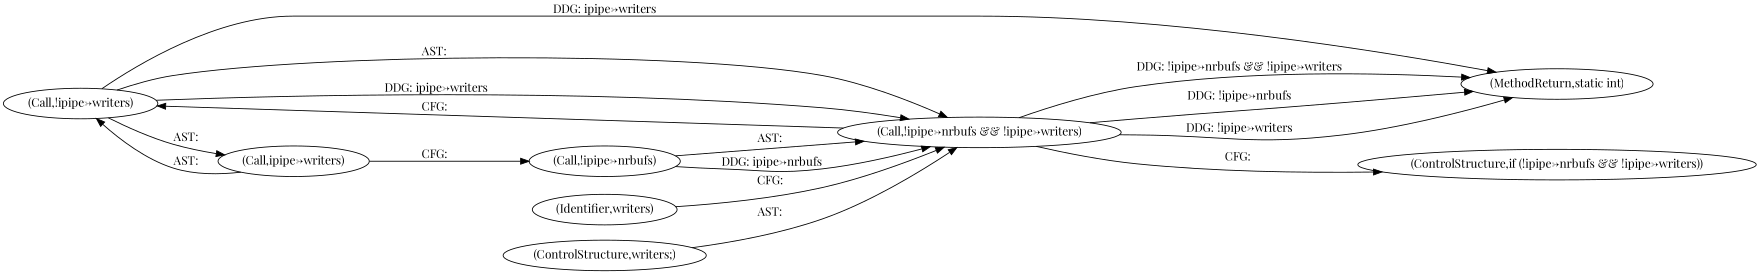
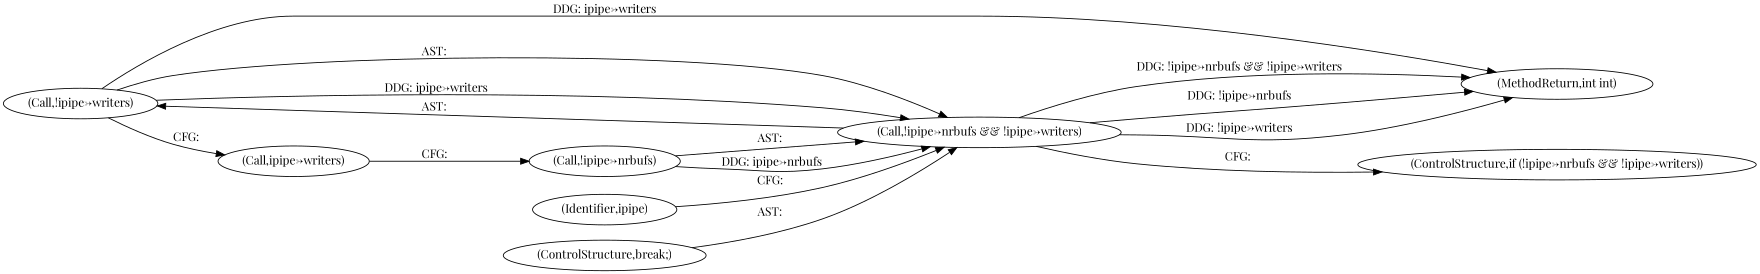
(1557, 84) -> (1557, 84)
(436, 107) -> (436, 107)
(188, 138) -> (188, 138)
(166, 165) -> none
(605, 210) -> (605, 210)
(605, 255) -> (605, 255)
